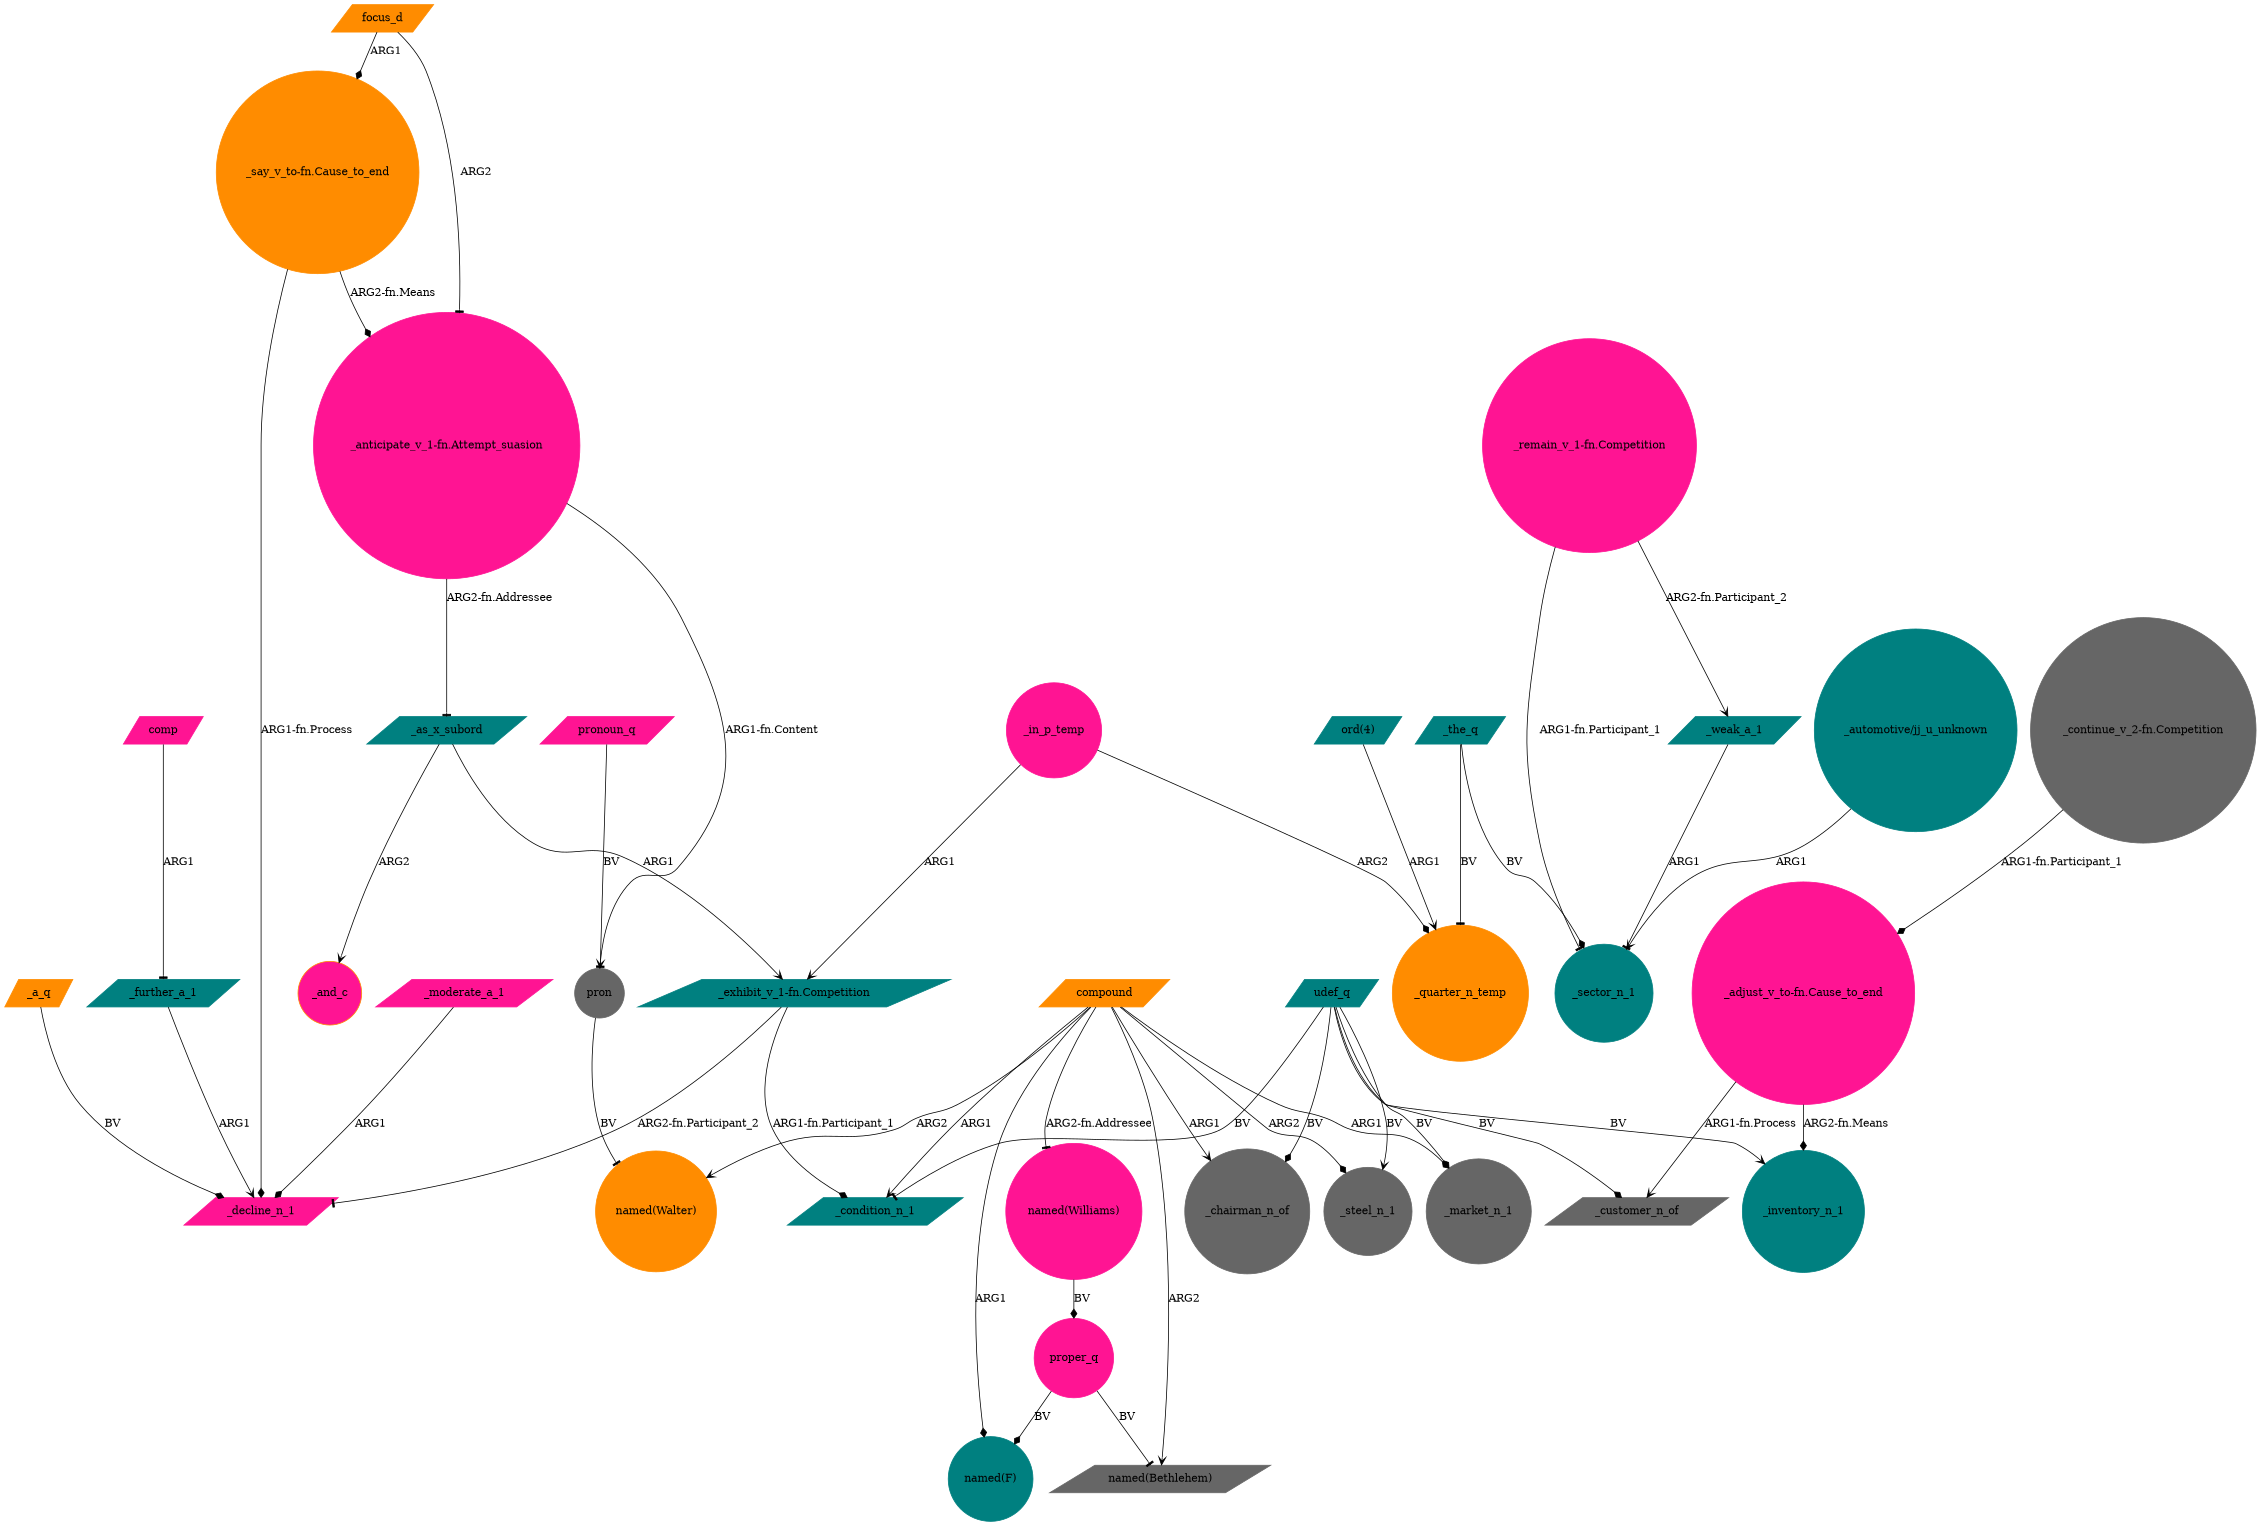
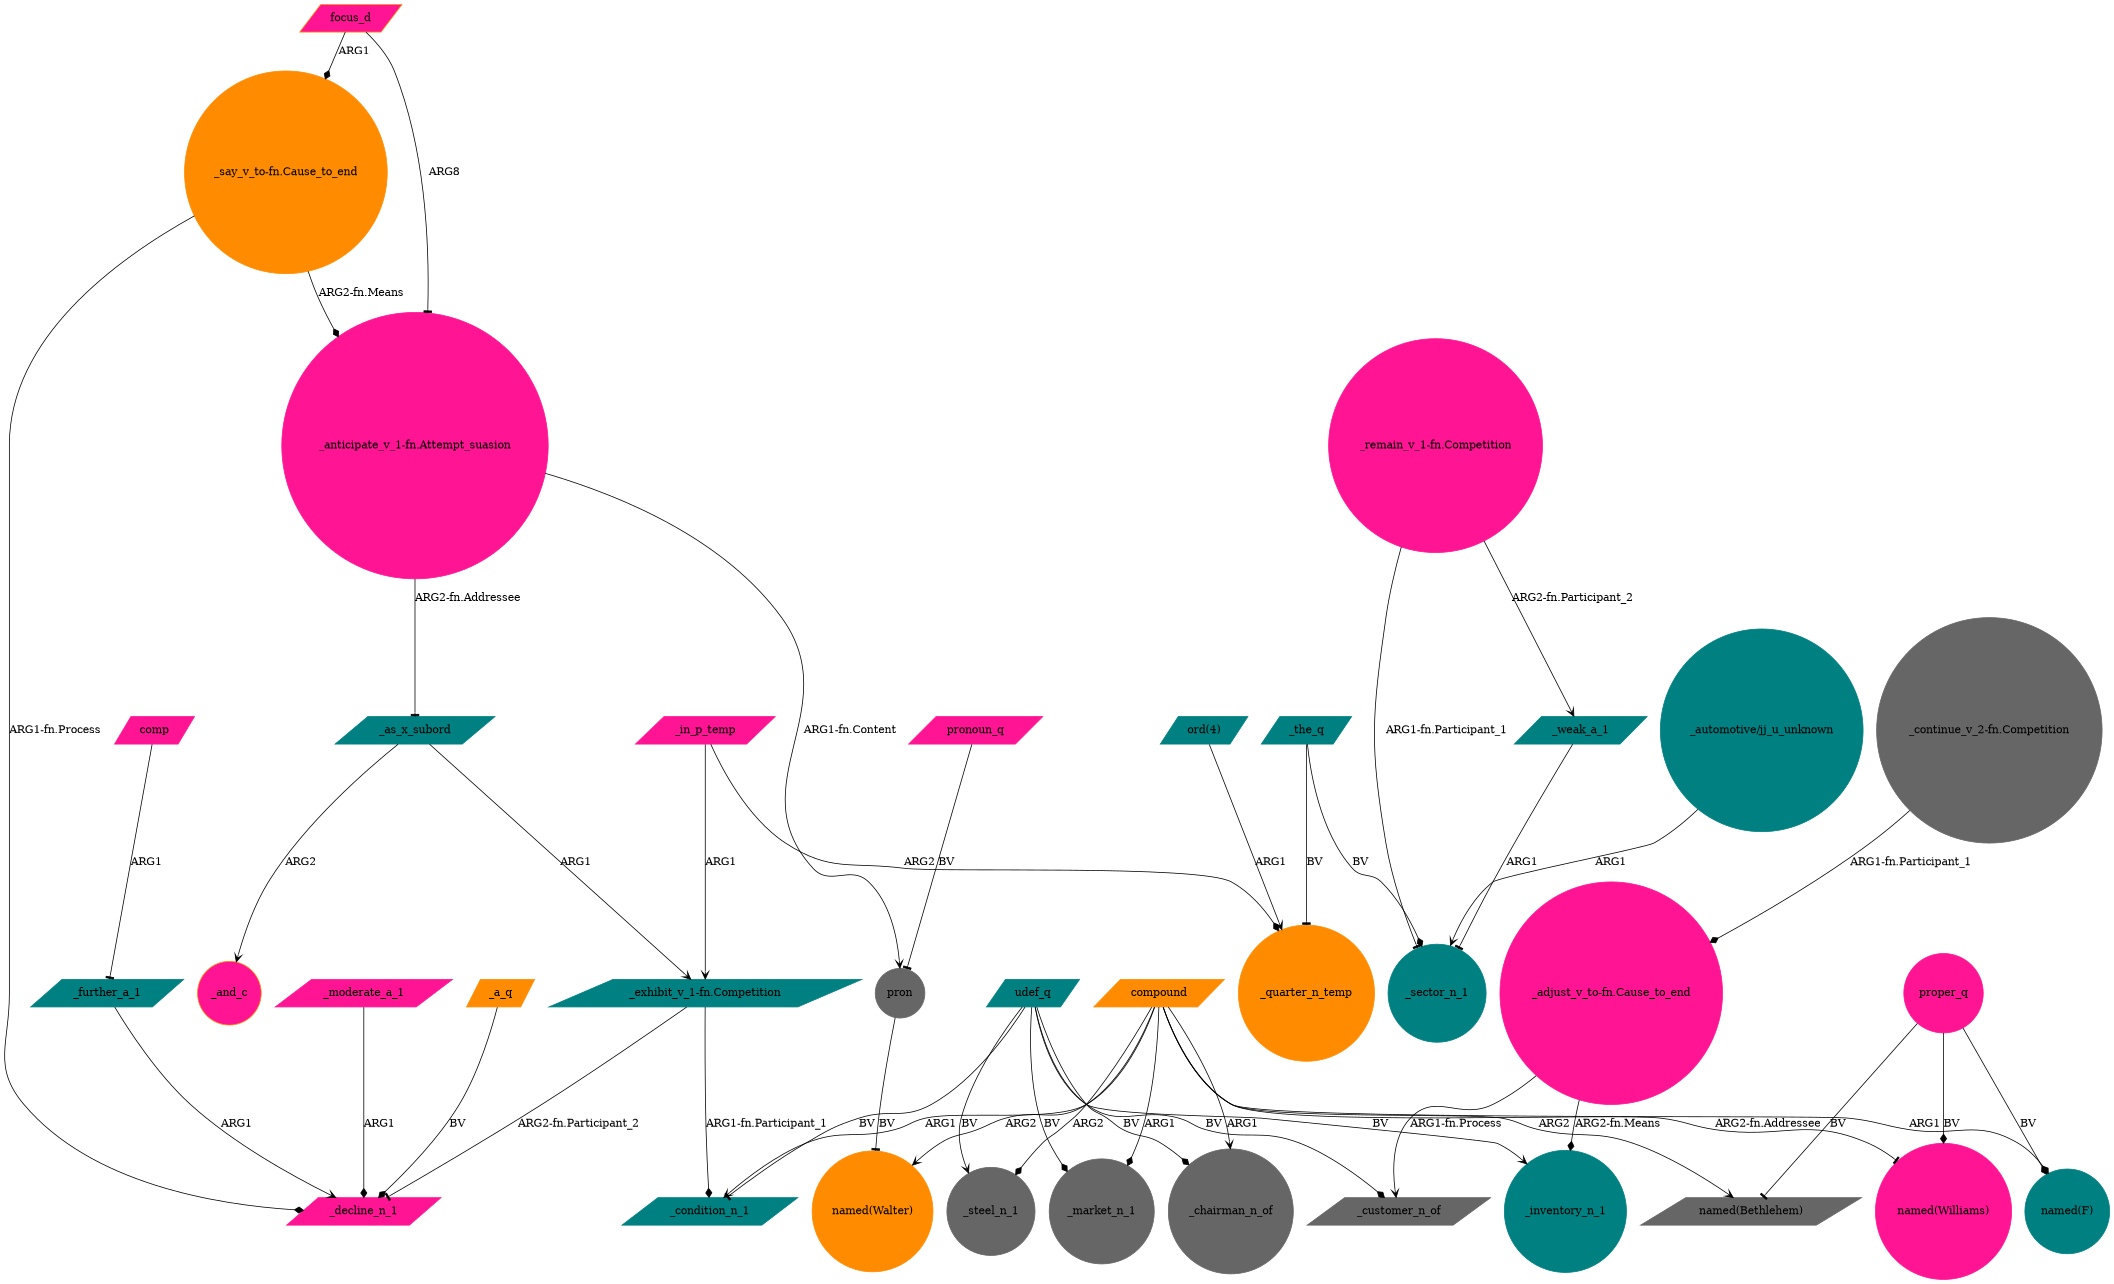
(383, 18) -> (351, 18)
(476, 172) -> (444, 172)
(1054, 730) -> (705, 730)
(1074, 1294) -> (1944, 1083)
